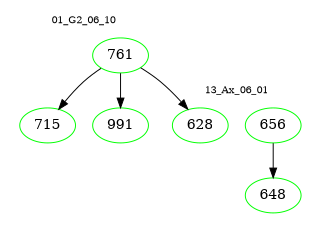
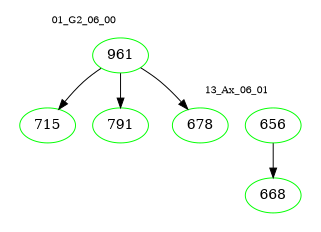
(84, 21) -> (84, 21)
(121, 55) -> (121, 55)
(121, 125) -> (121, 125)
(200, 125) -> (200, 125)
(273, 195) -> (273, 195)
